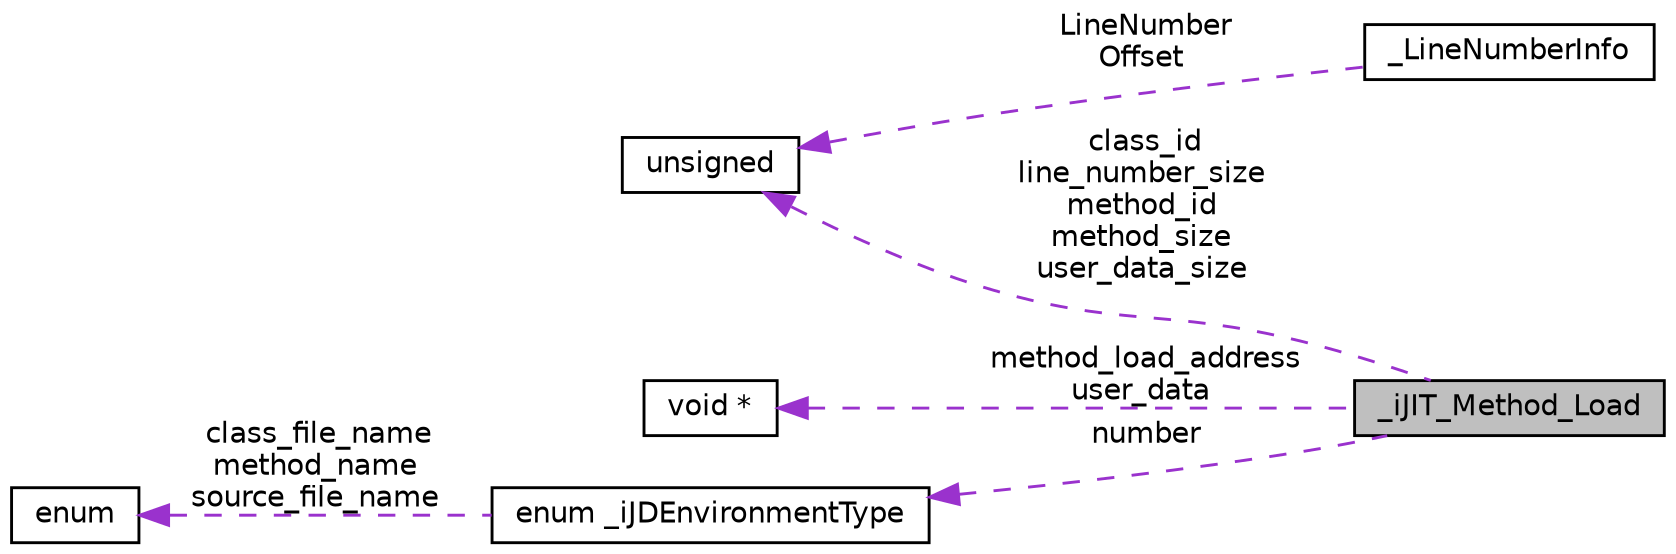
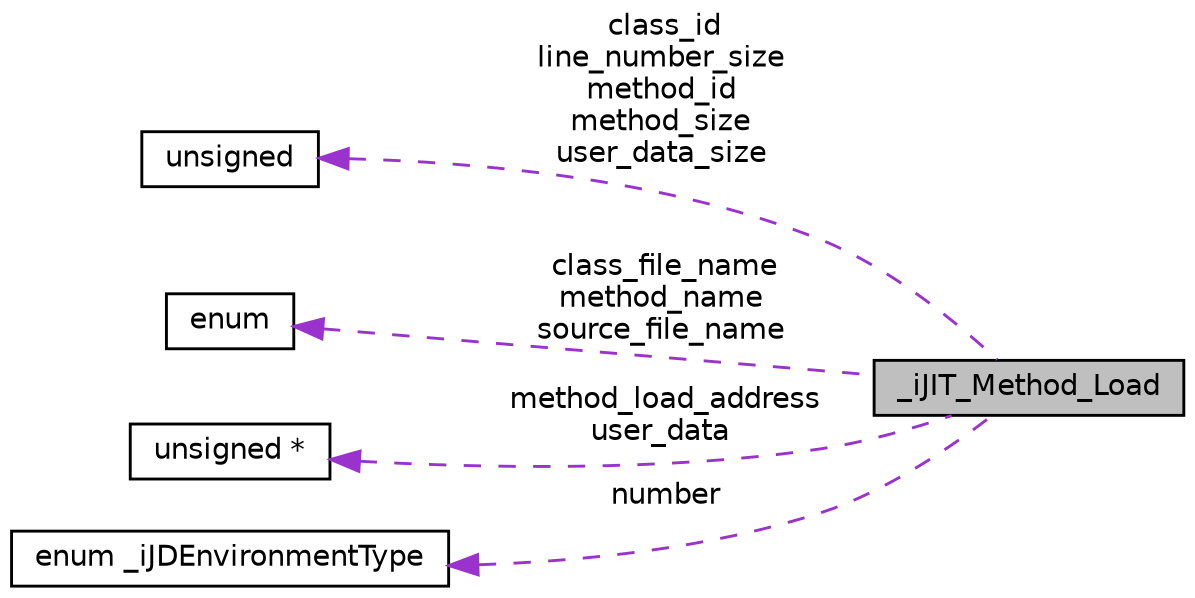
(1509, 52) -> none
(711, 408) -> (230, 452)
(331, 515) -> (598, 352)
